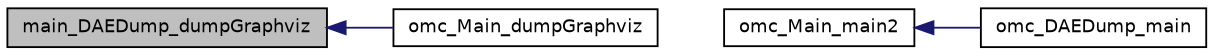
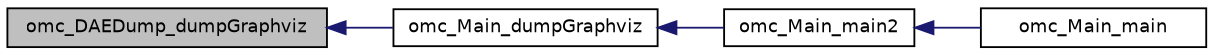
(167, 28) -> (167, 28)
none -> (700, 28)
(1094, 28) -> (1094, 28)
